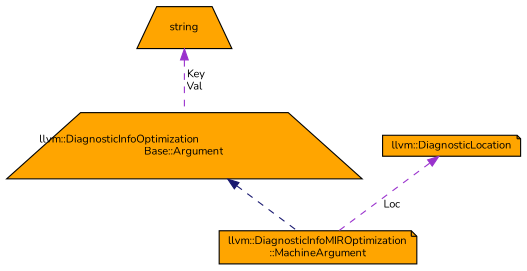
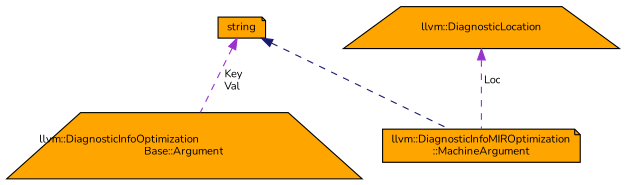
(184, 28) -> (242, 28)
(452, 146) -> (481, 28)
(267, 208) -> (360, 86)
